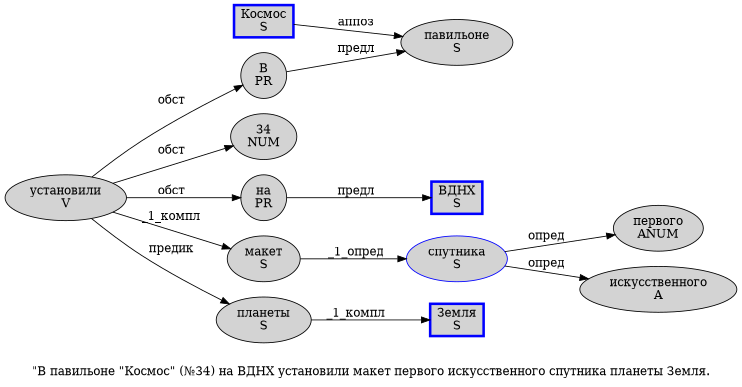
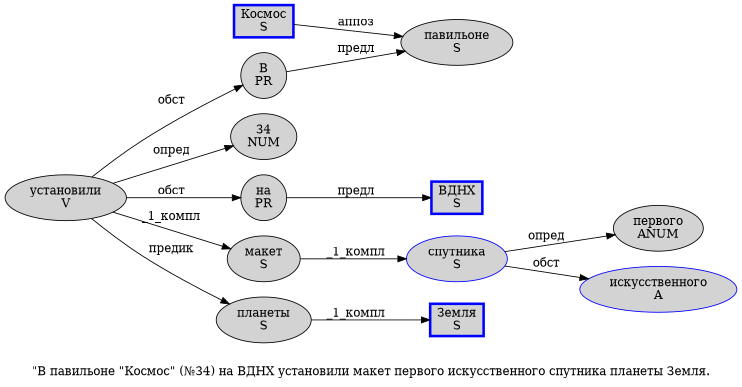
(171, 151) -> (171, 151)
(356, 252) -> (356, 252)
(546, 263) -> (546, 263)
(658, 289) -> (658, 289)
